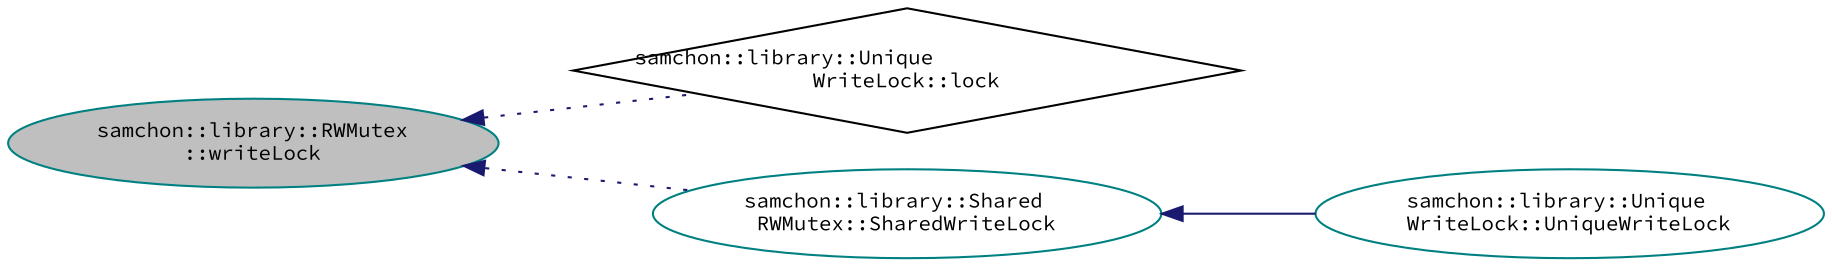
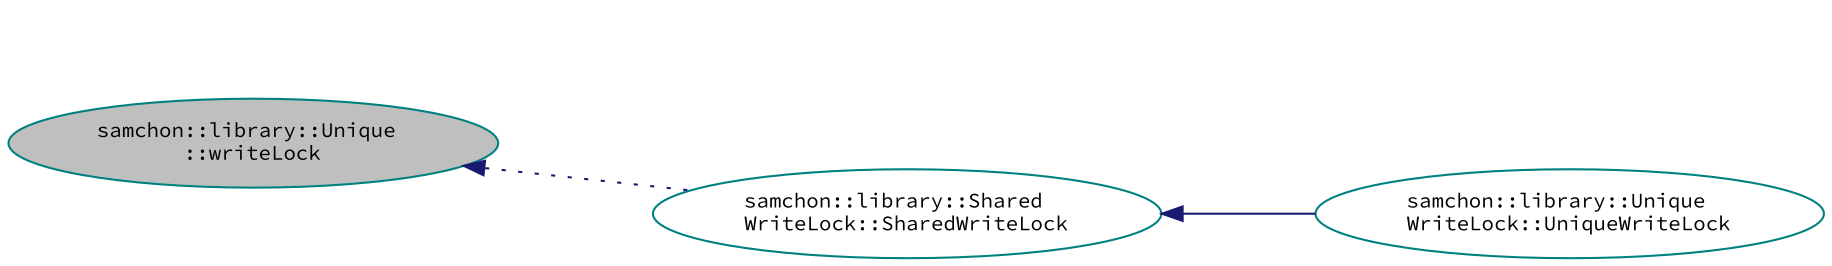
(907, 71) -> none
(253, 143) -> (253, 143)
(907, 214) -> (907, 214)
